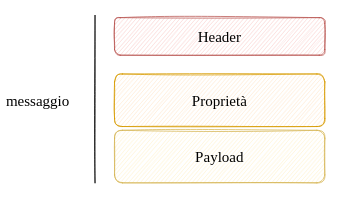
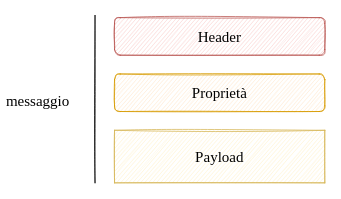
(219, 100) -> (219, 93)
(219, 156) -> (219, 156)
